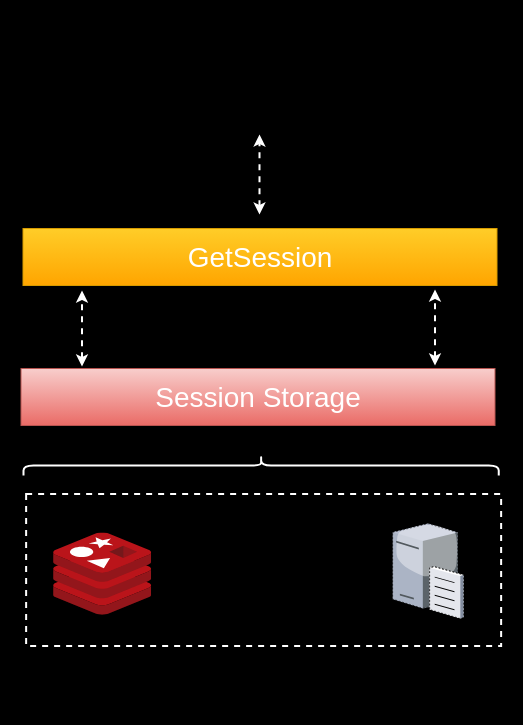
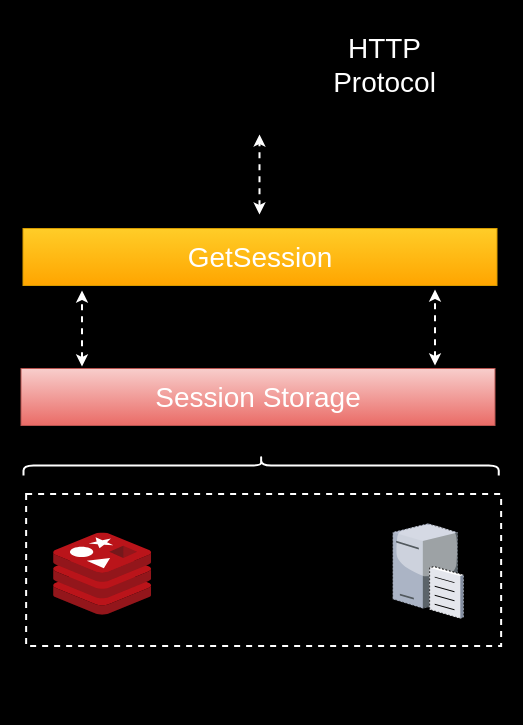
none -> (384, 66)
